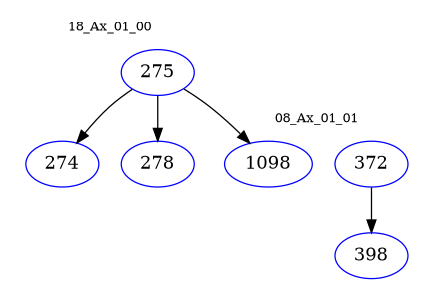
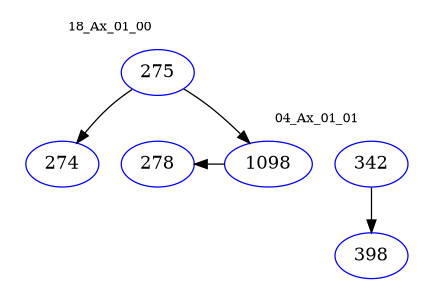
(158, 112) -> (216, 164)
(317, 119) -> (317, 119)
(371, 164) -> (371, 164)
